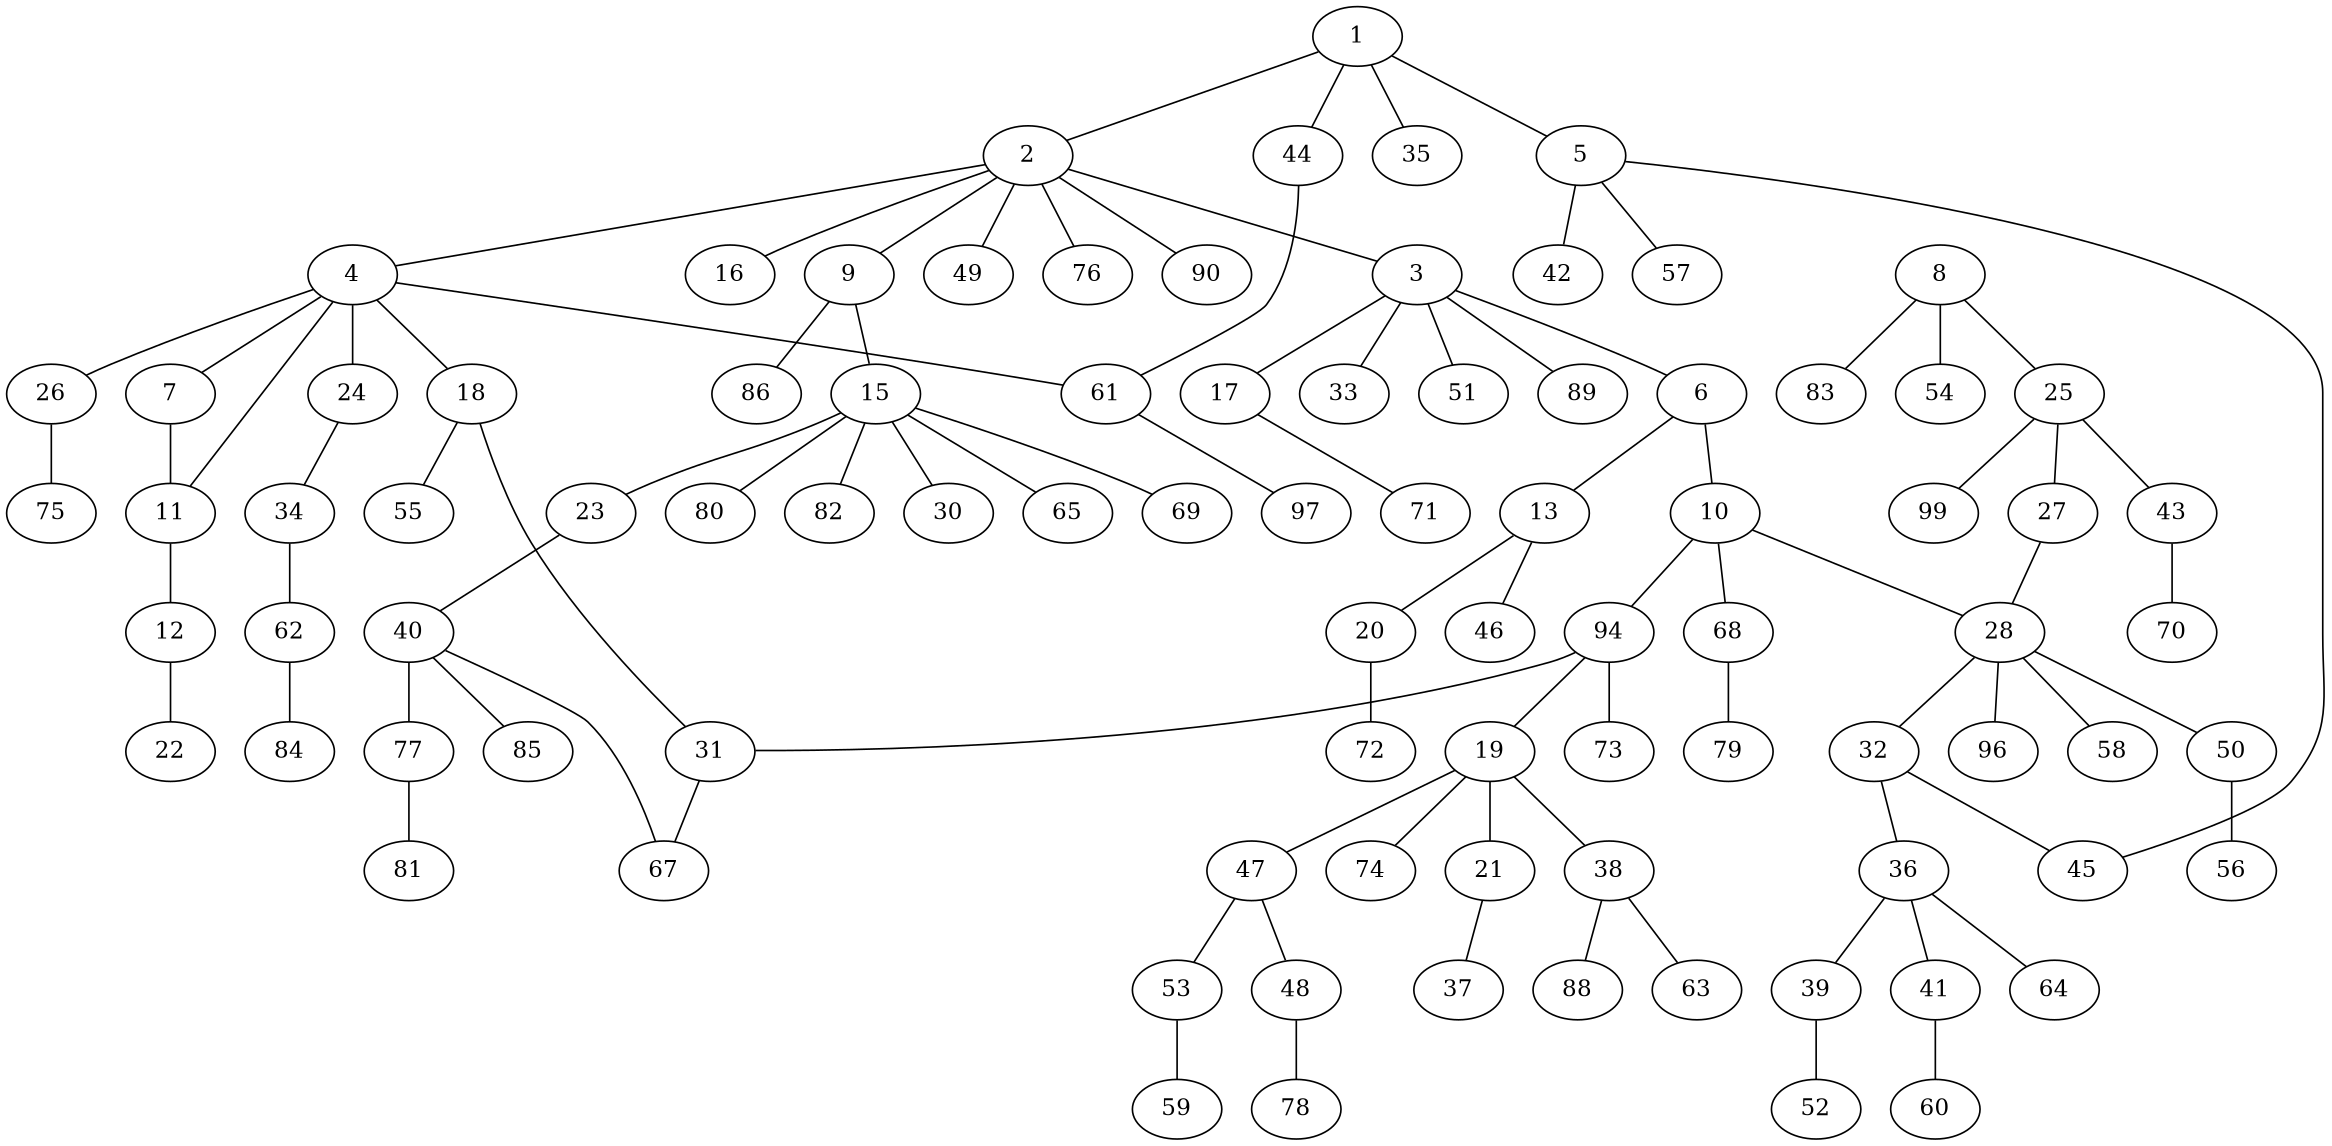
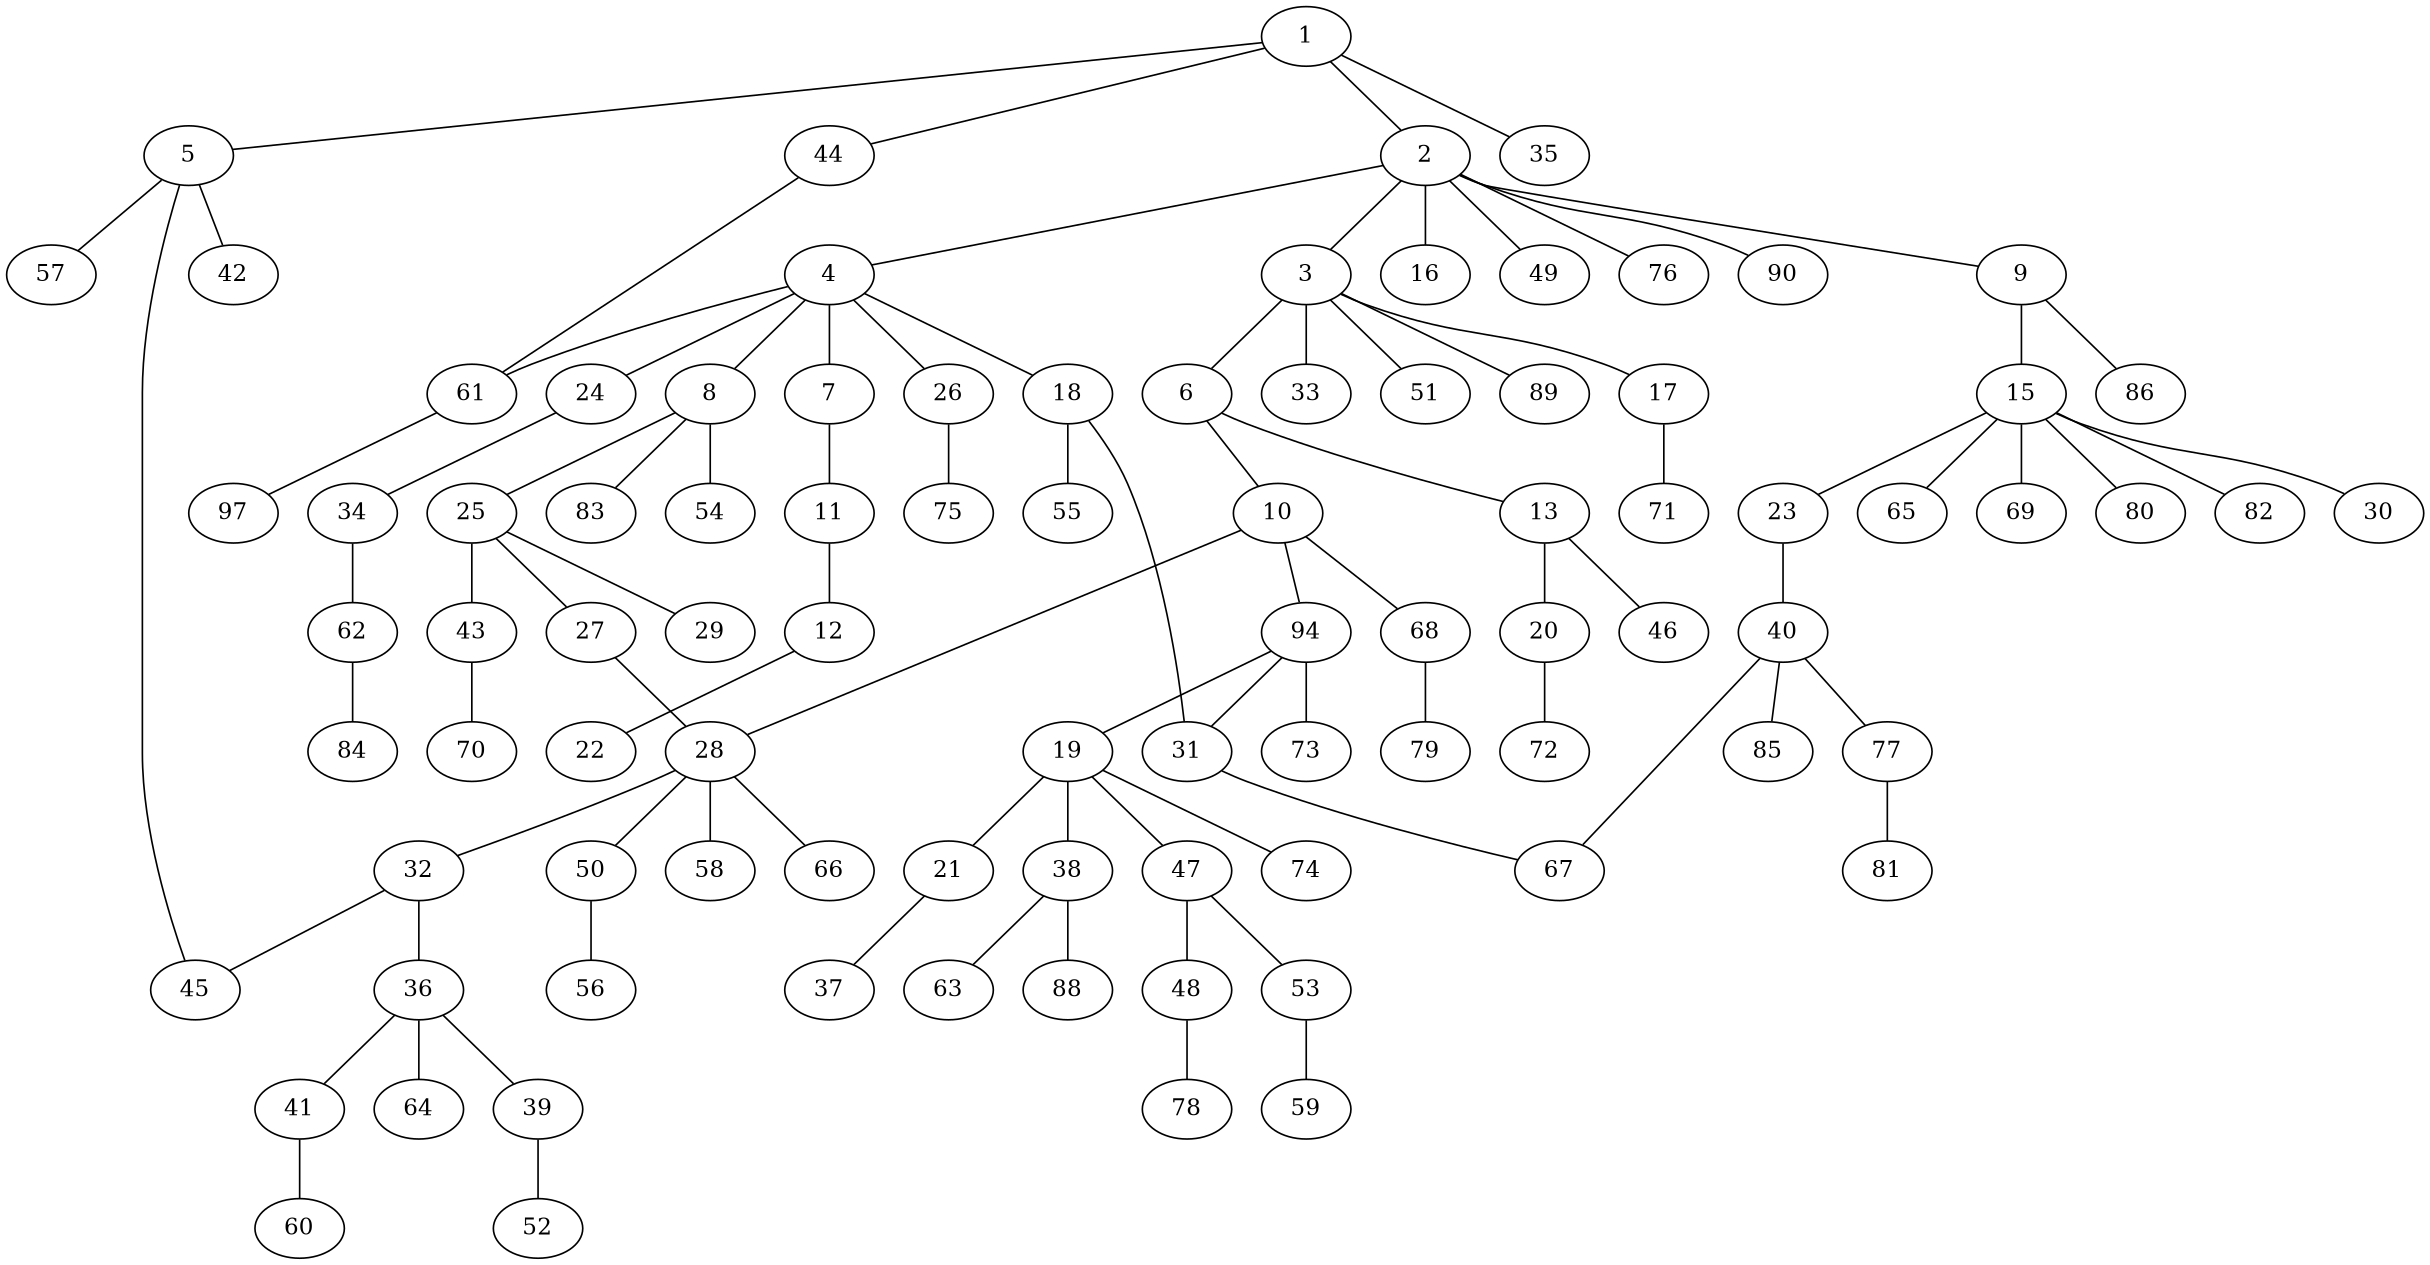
(262, 394) -> (770, 334)
(1934, 513) -> (710, 632)
(1993, 752) -> (829, 871)
